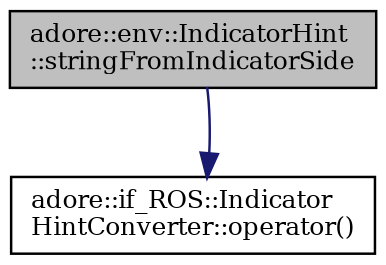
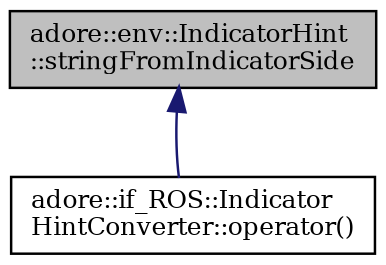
(210, 120) -> (177, 145)
